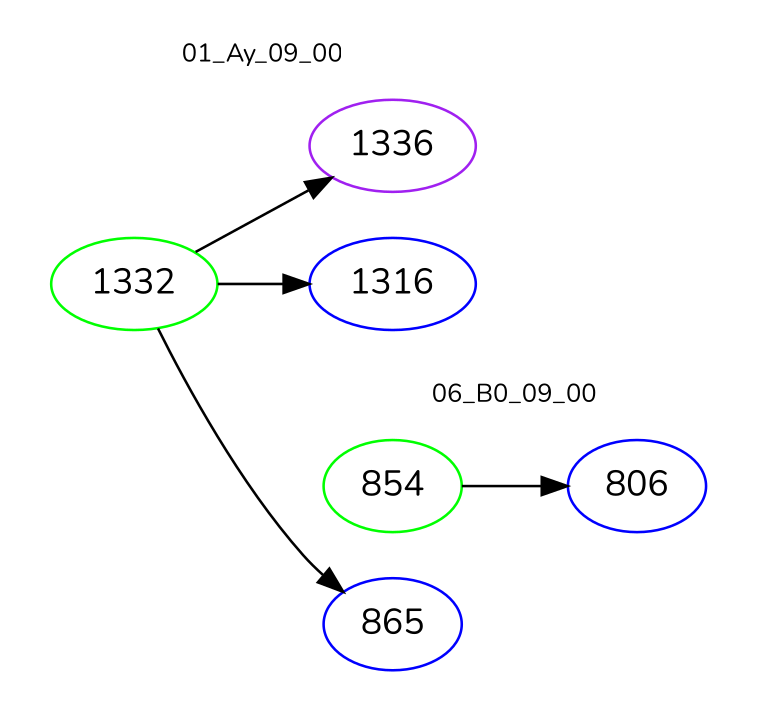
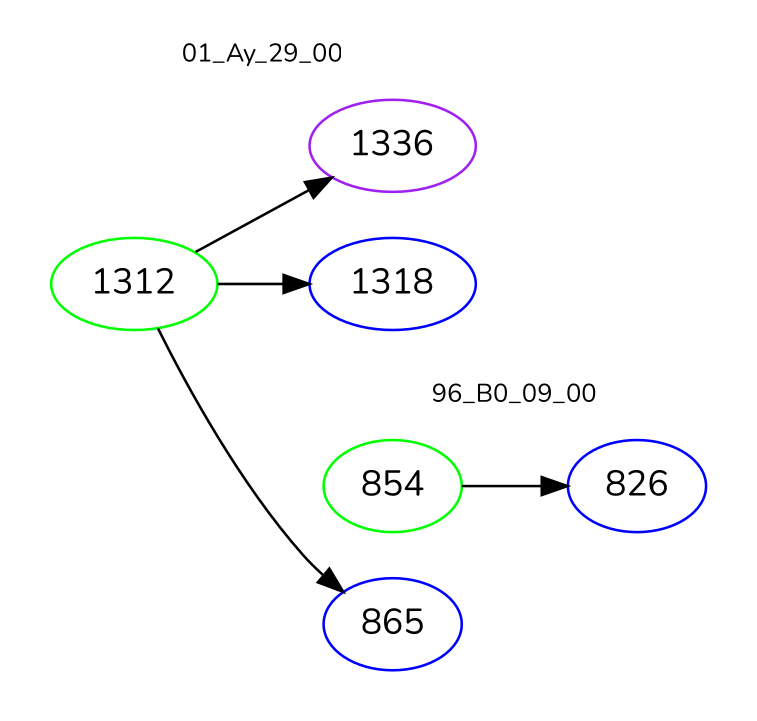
(263, 55) -> (263, 55)
(134, 284) -> (134, 284)
(393, 284) -> (393, 284)
(515, 395) -> (515, 395)
(637, 486) -> (637, 486)
